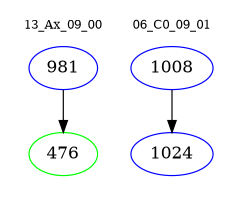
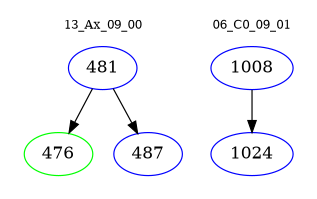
(63, 68) -> (103, 68)
none -> (148, 154)
